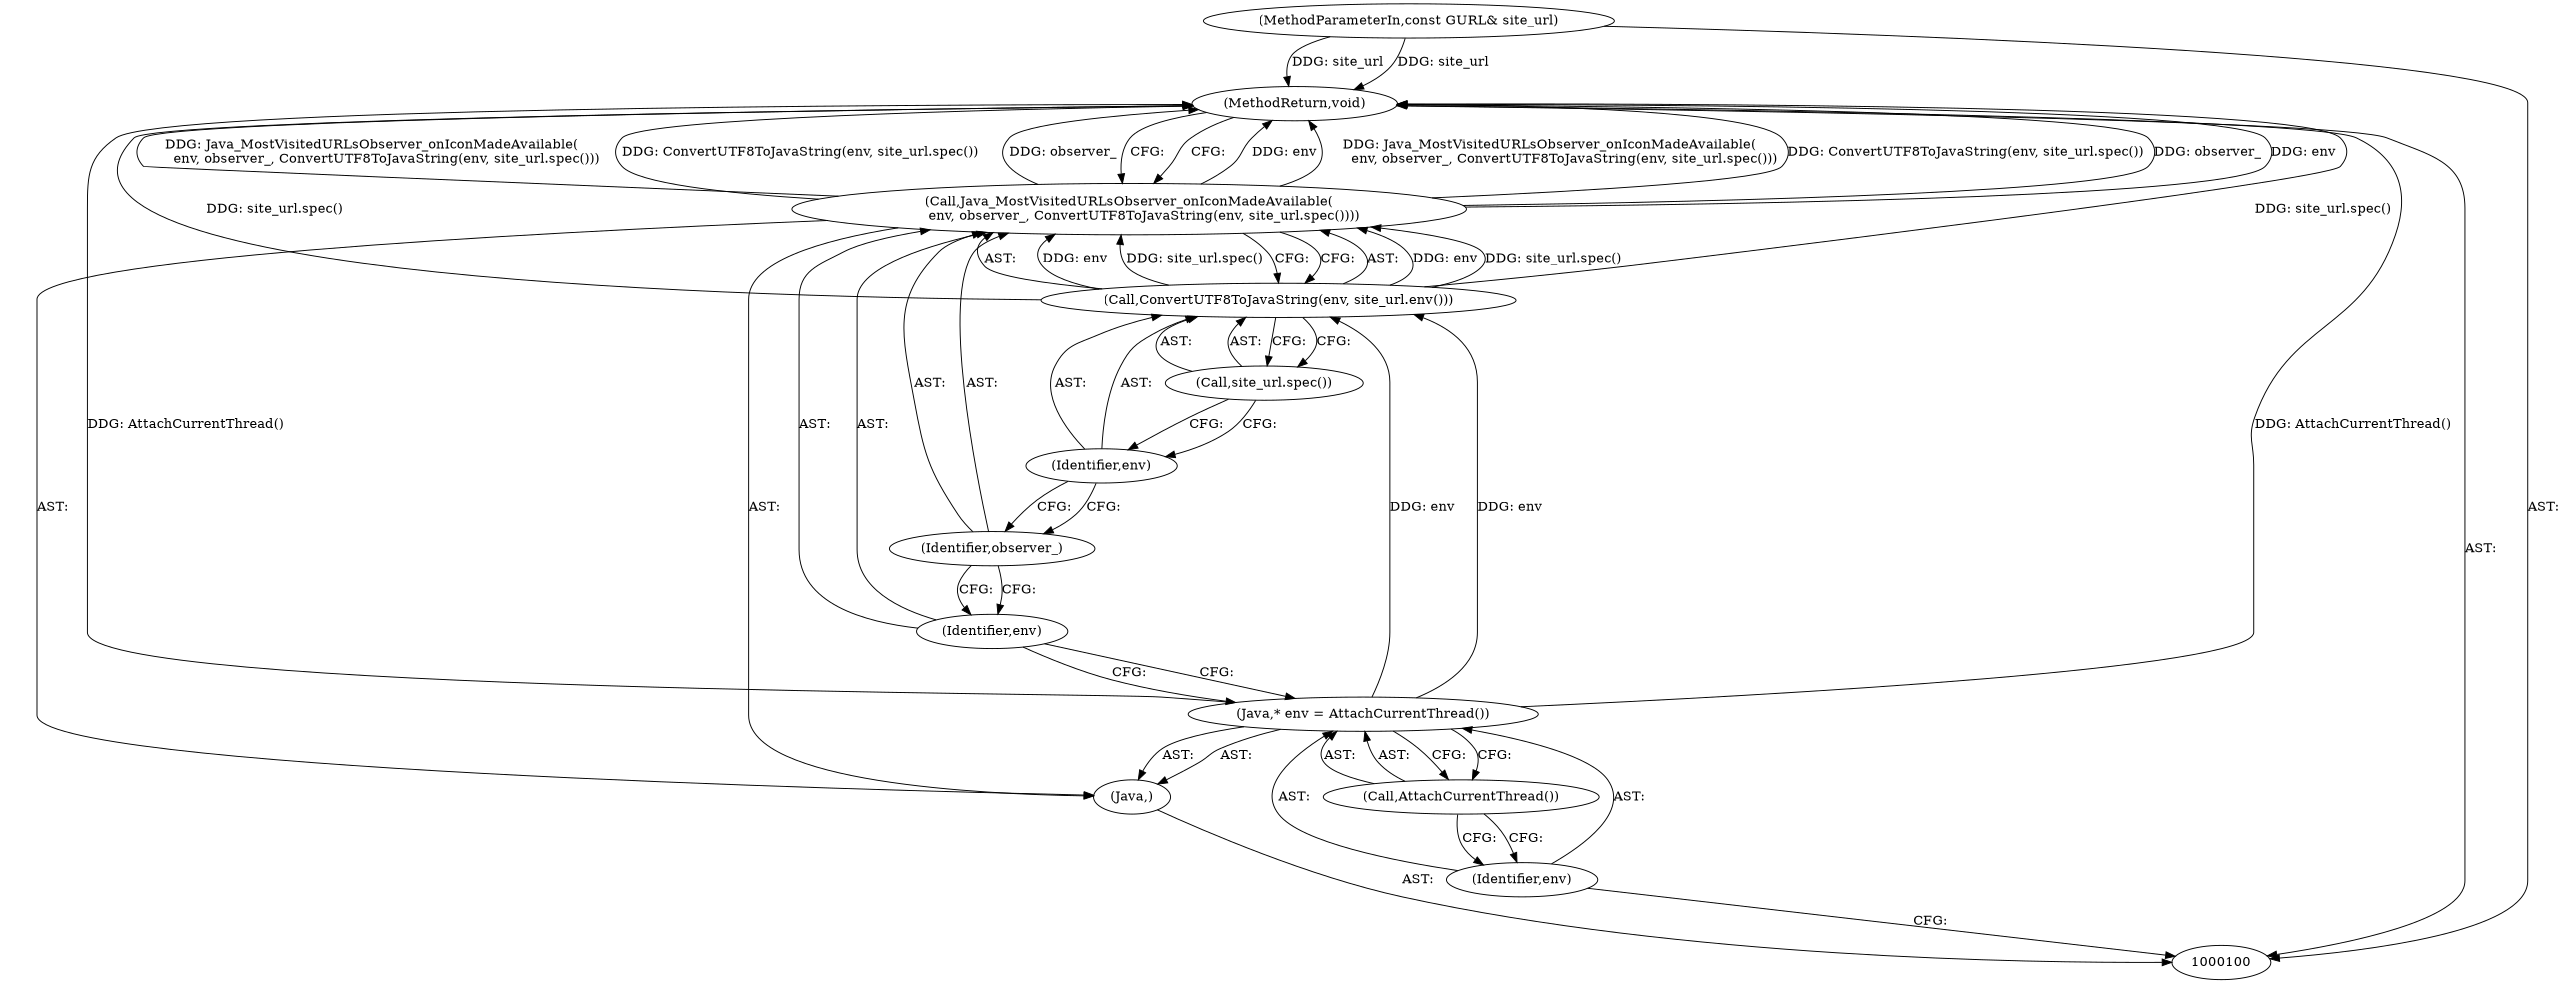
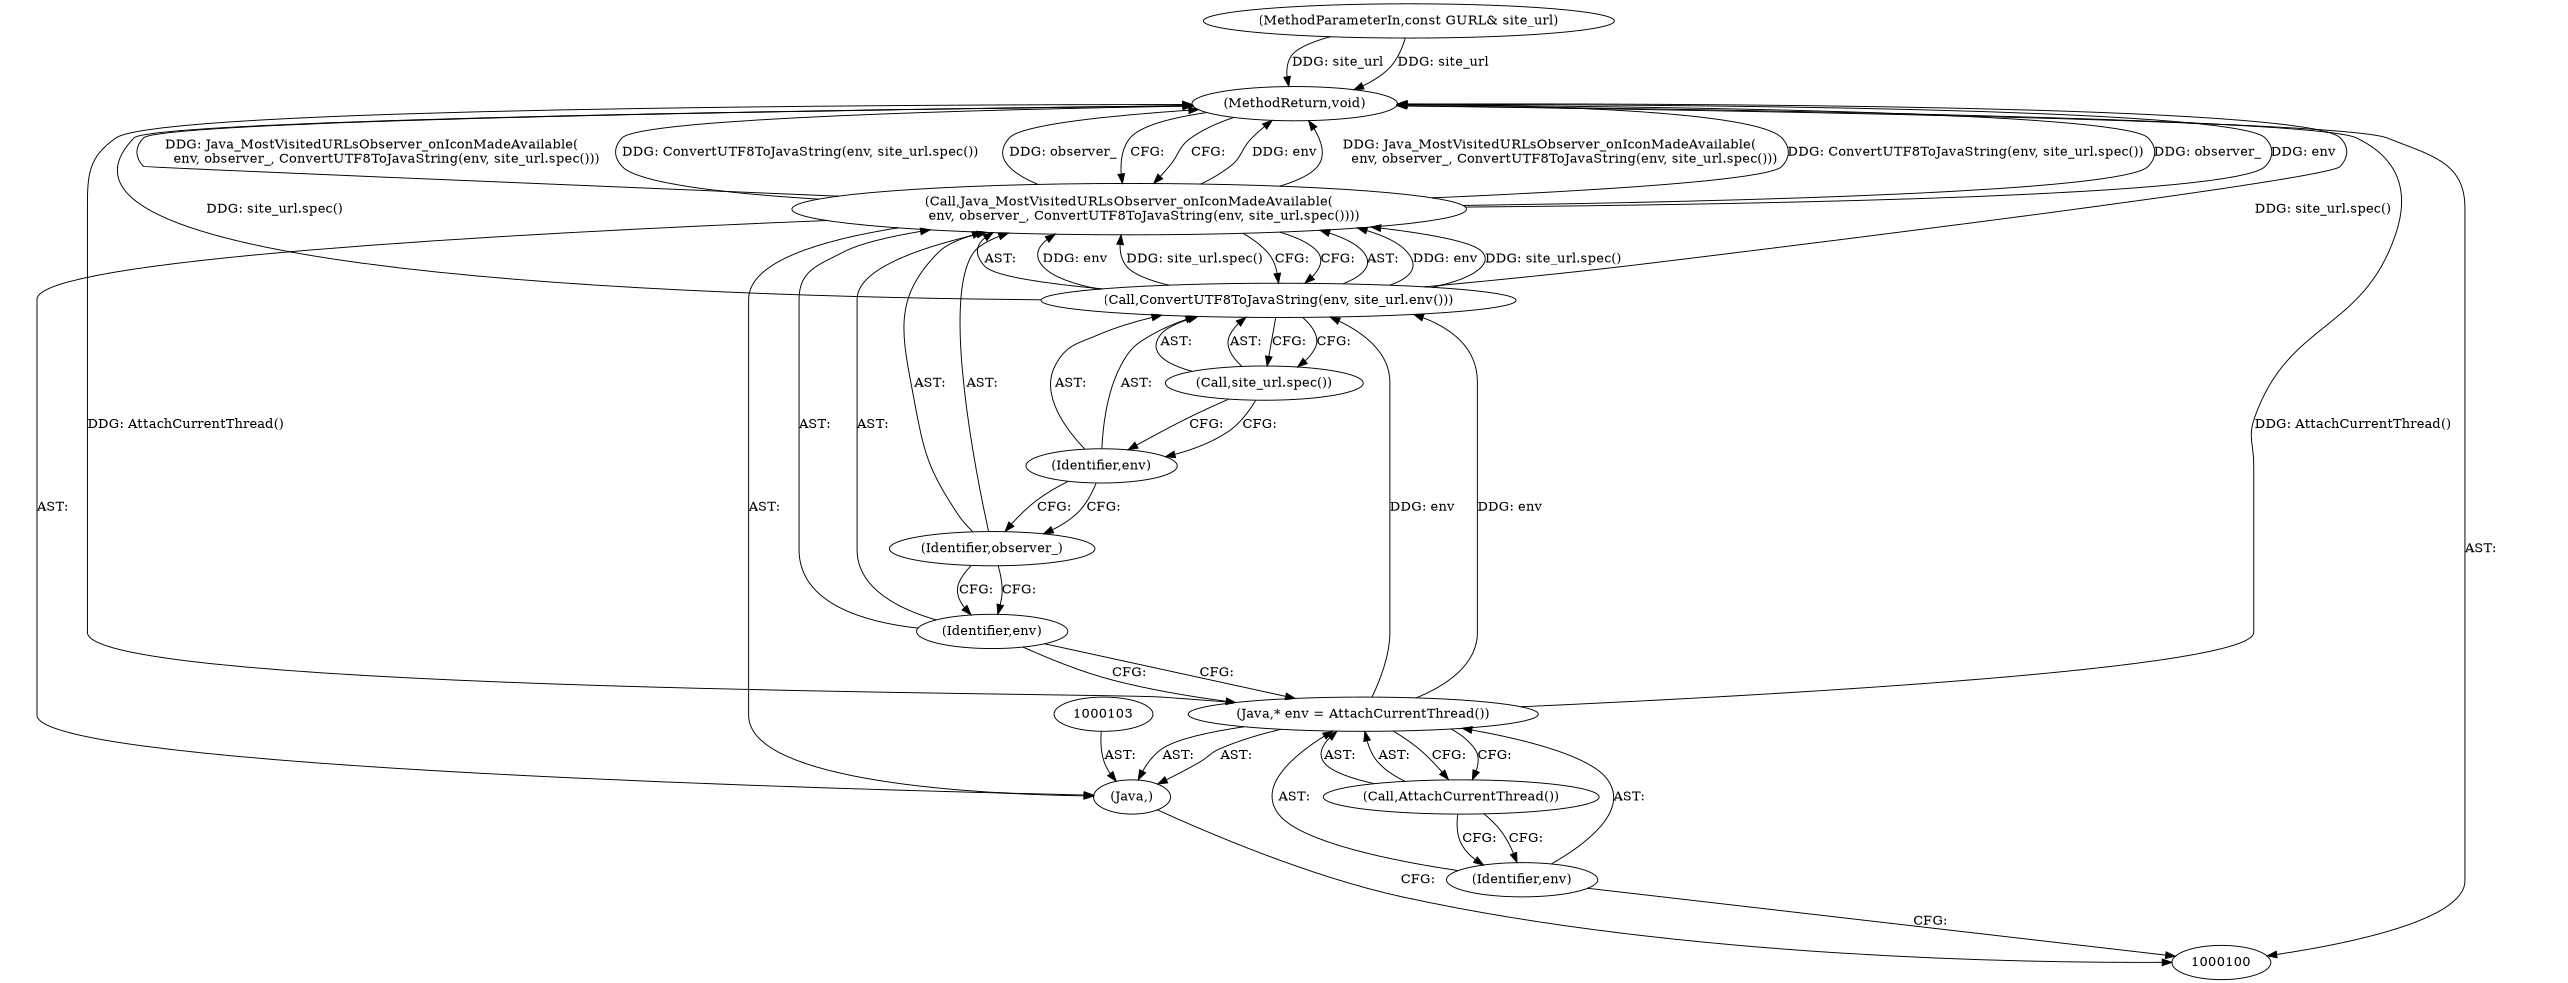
(2528, 162) -> none
none -> (1104, 714)
(1420, 880) -> (1420, 880)
